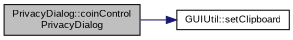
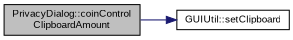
(72, 20) -> (72, 20)
